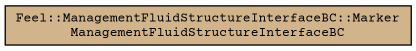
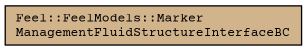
(208, 25) -> (153, 25)
